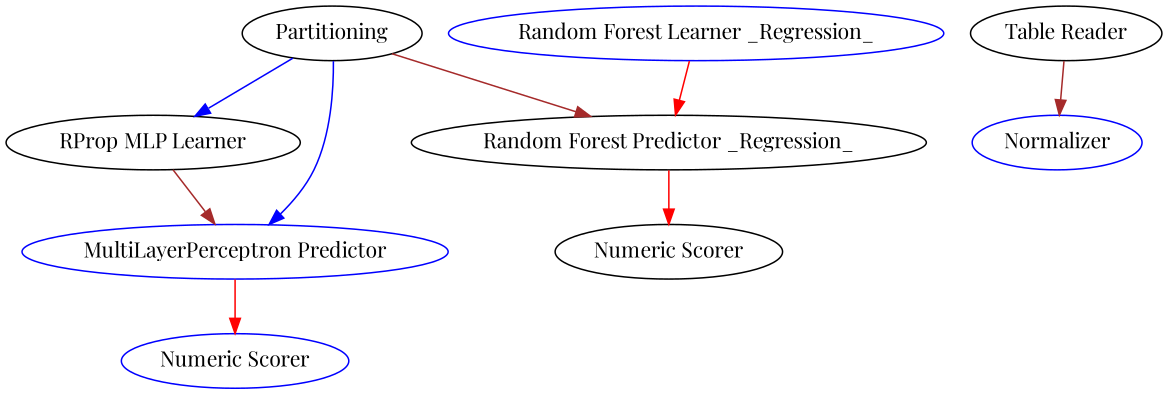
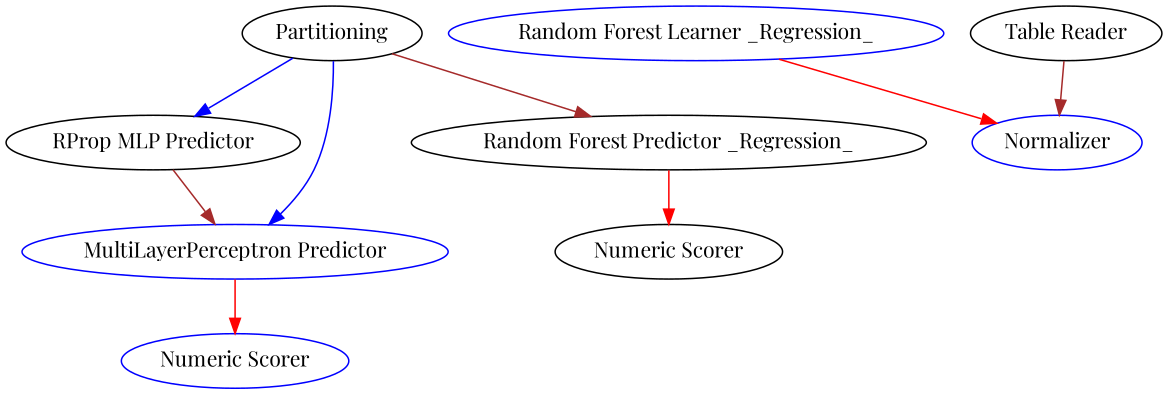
(684, 81) -> (880, 89)
(153, 143) -> (153, 143)
